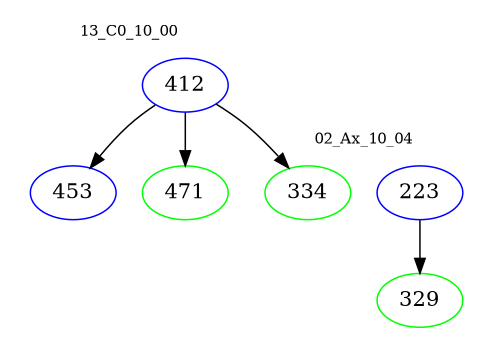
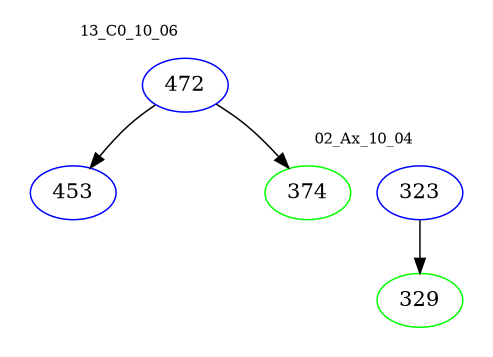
(129, 32) -> (129, 32)
(185, 85) -> (185, 85)
(185, 193) -> none
(308, 193) -> (308, 193)
(420, 193) -> (420, 193)
